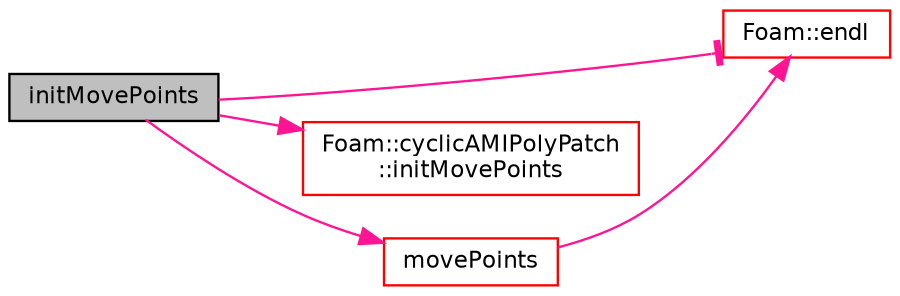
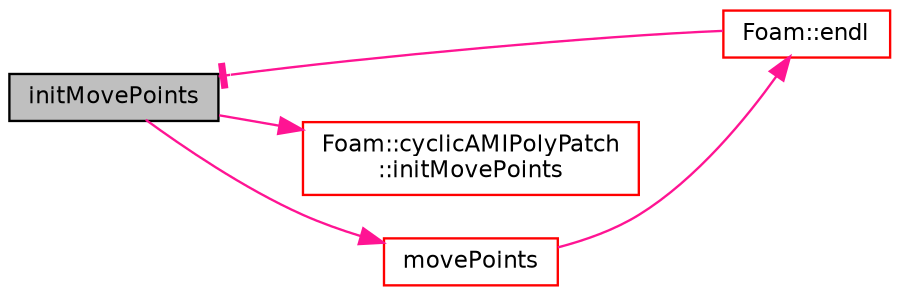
(465, 81) -> (477, 48)
